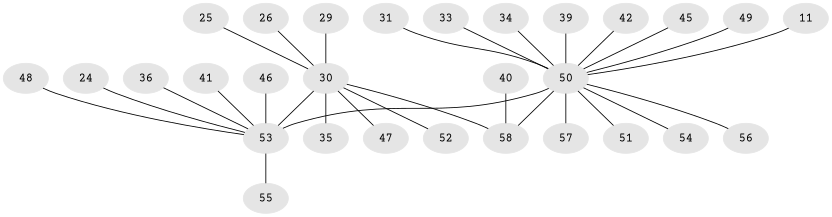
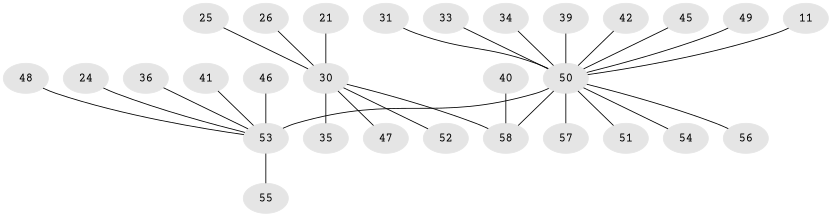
(326, 18) -> (326, 18)
(296, 108) -> none
